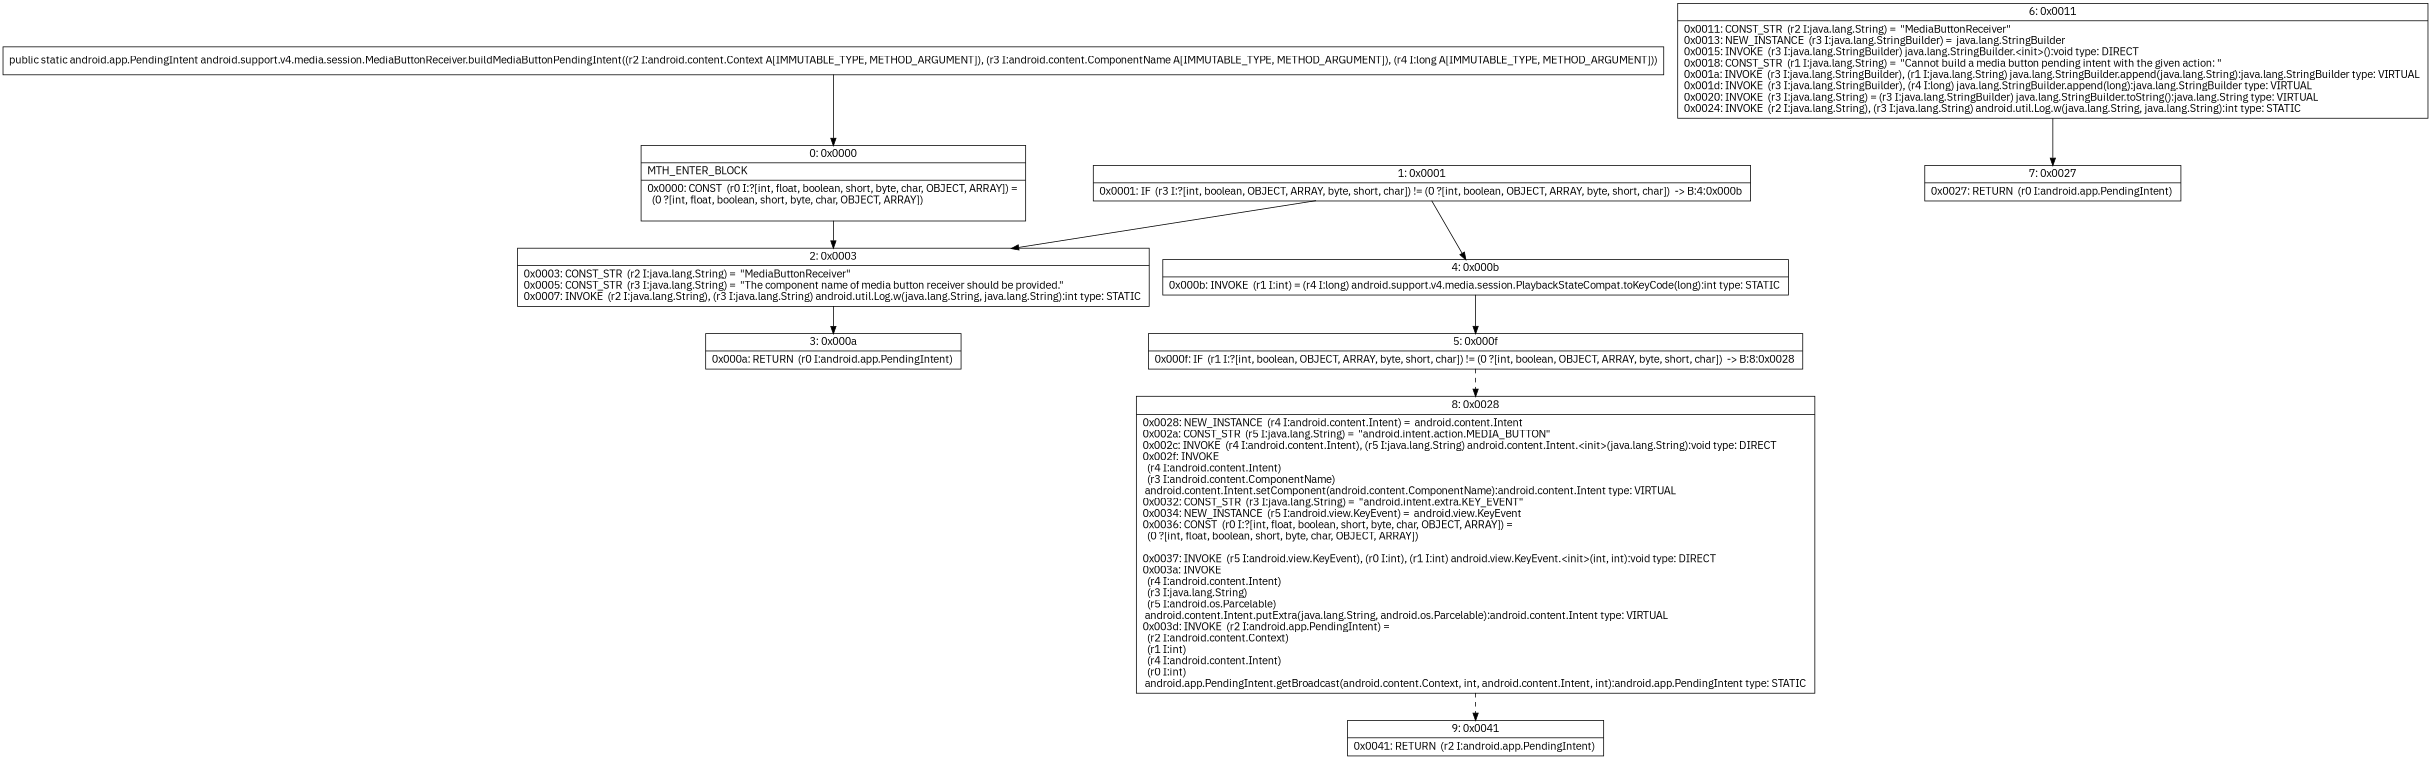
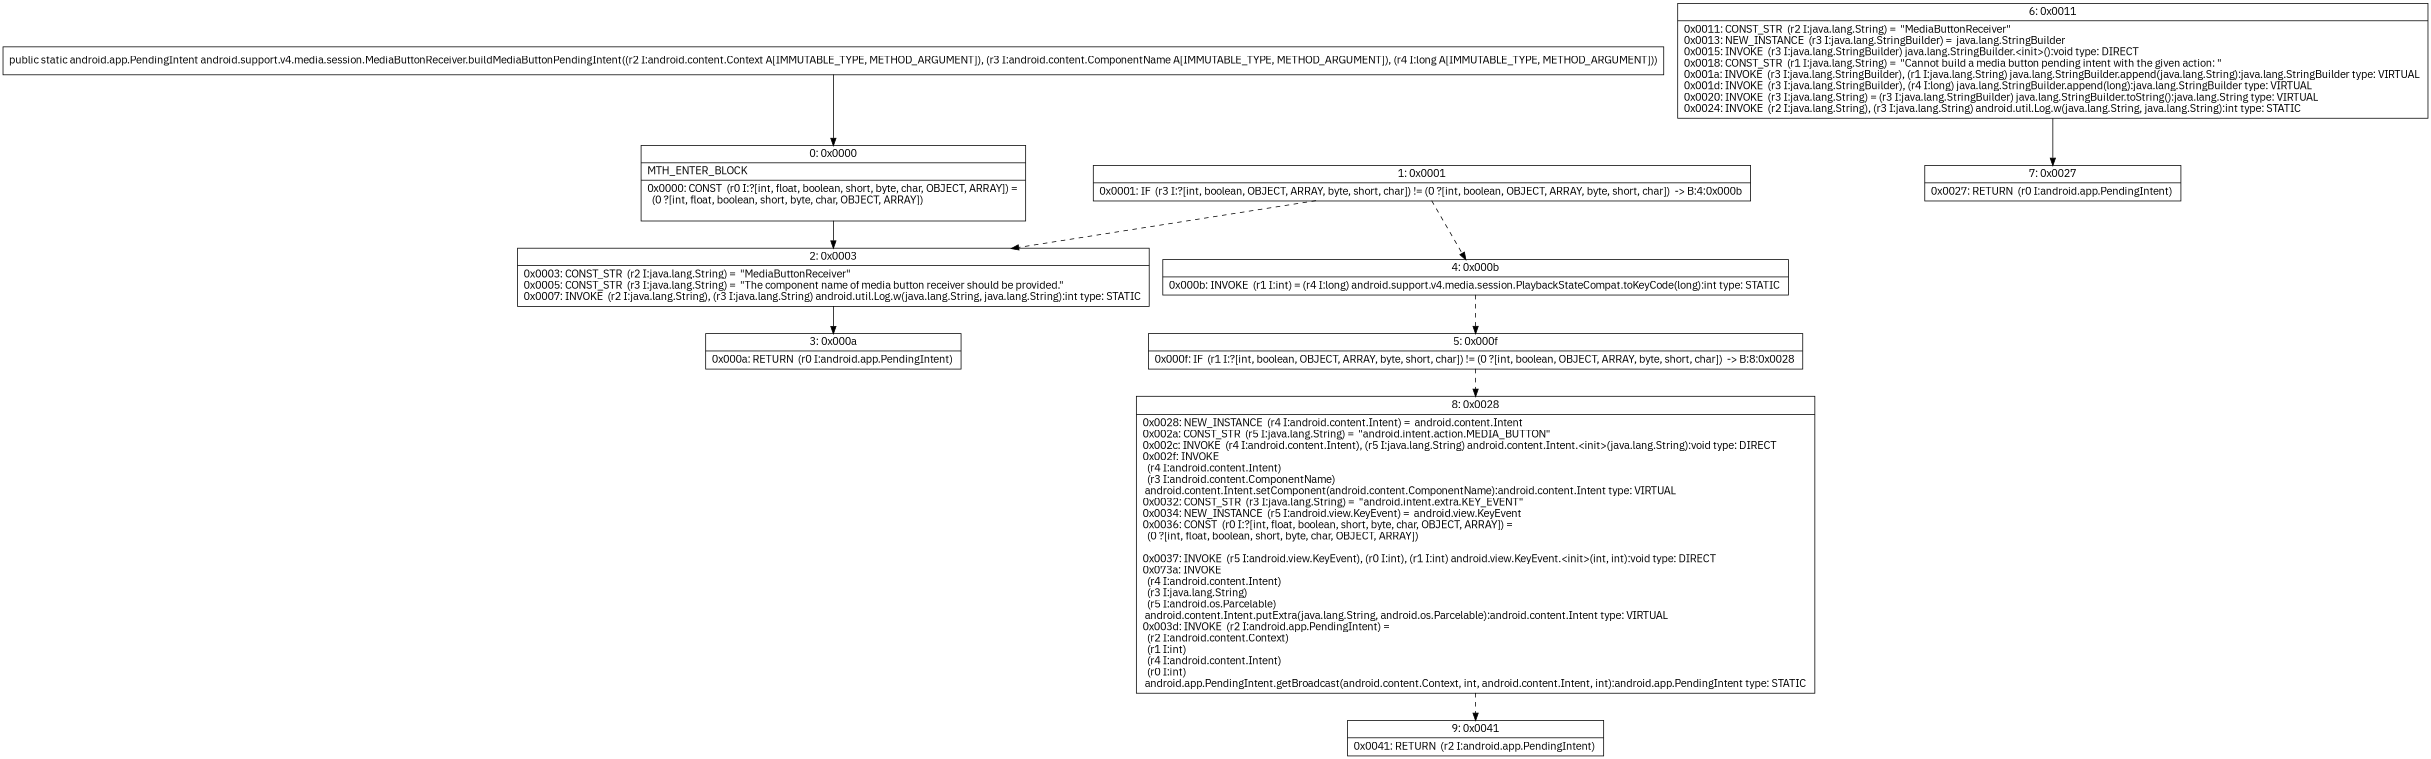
(1167, 224) -> (1167, 224)
(1447, 227) -> (1447, 227)
(1476, 310) -> (1476, 310)
(1184, 570) -> (1184, 570)
